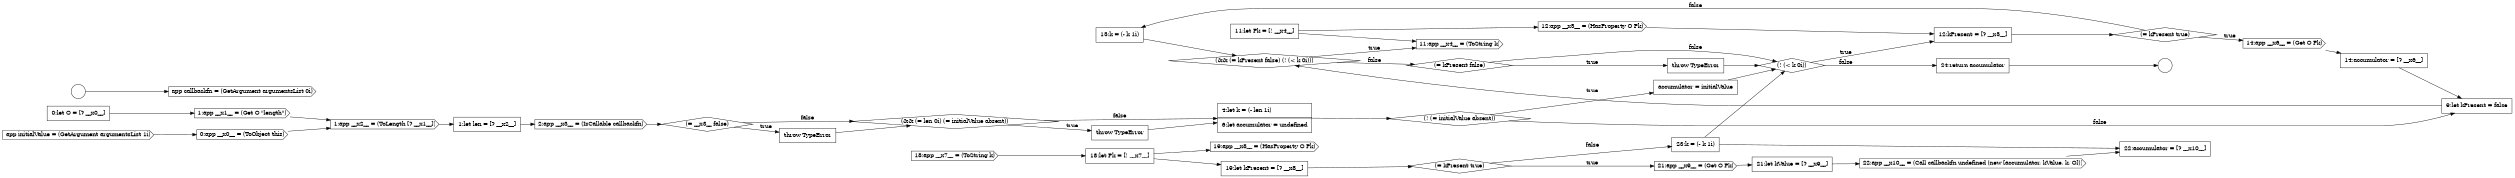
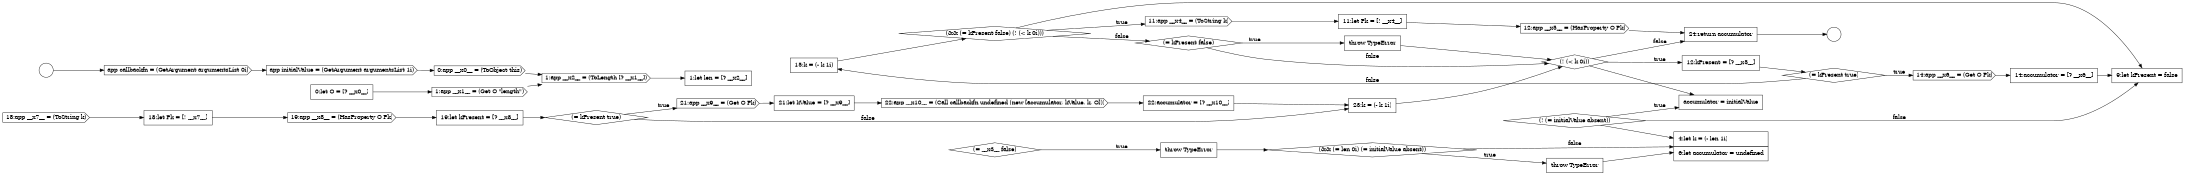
(1788, 31) -> (1655, 32)
(1355, 37) -> (1283, 21)
none -> (257, 70)
(1750, 75) -> (1640, 80)
(1869, 106) -> (1589, 3)
(1349, 118) -> (1635, 131)
(796, 122) -> none
(591, 124) -> none
(1917, 146) -> (1289, 104)
(1185, 162) -> (414, 118)
